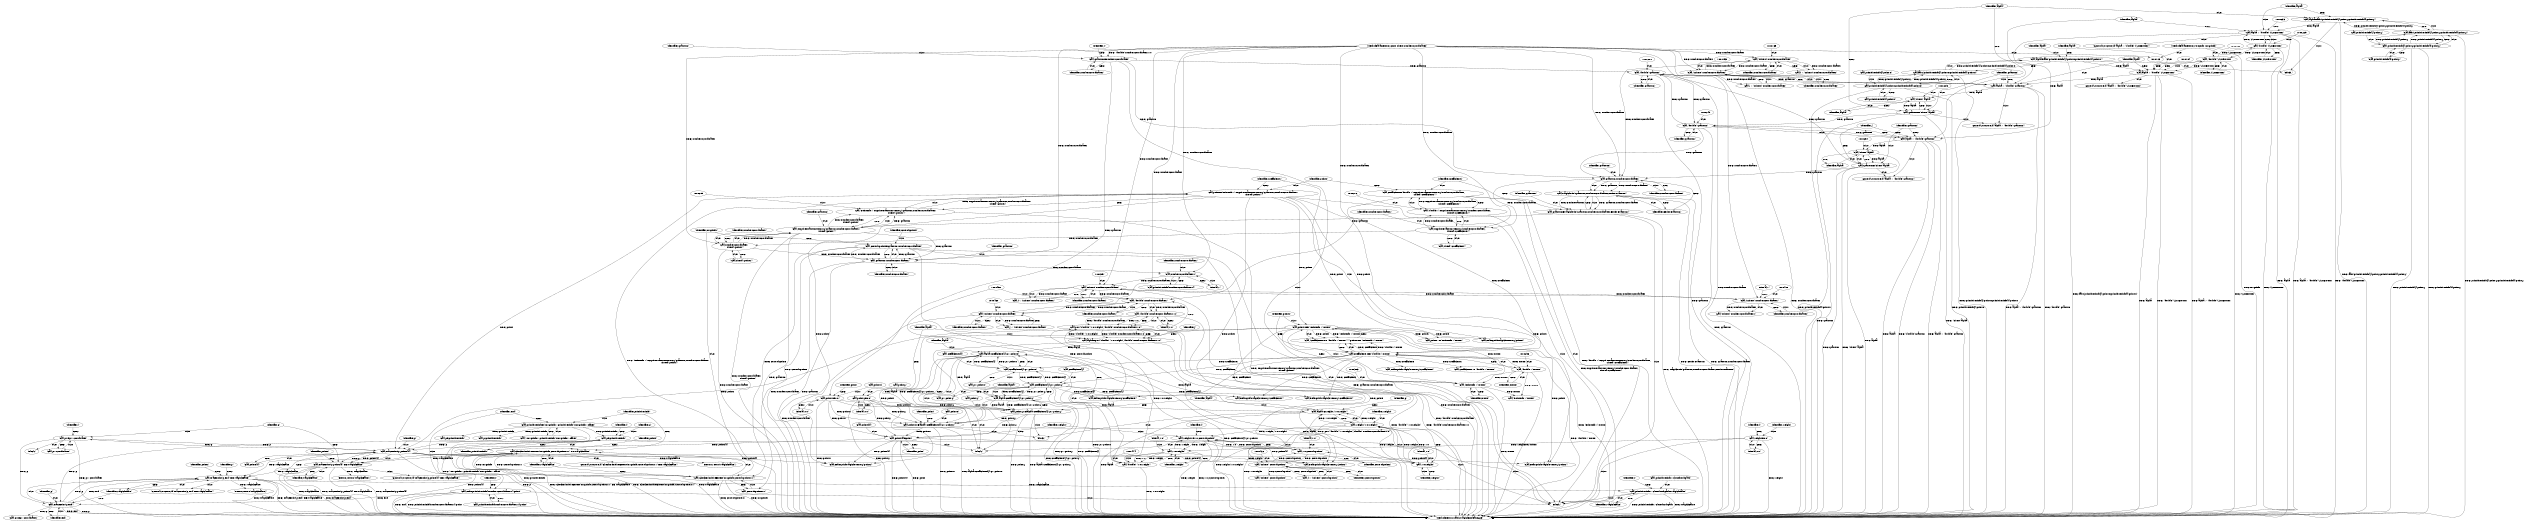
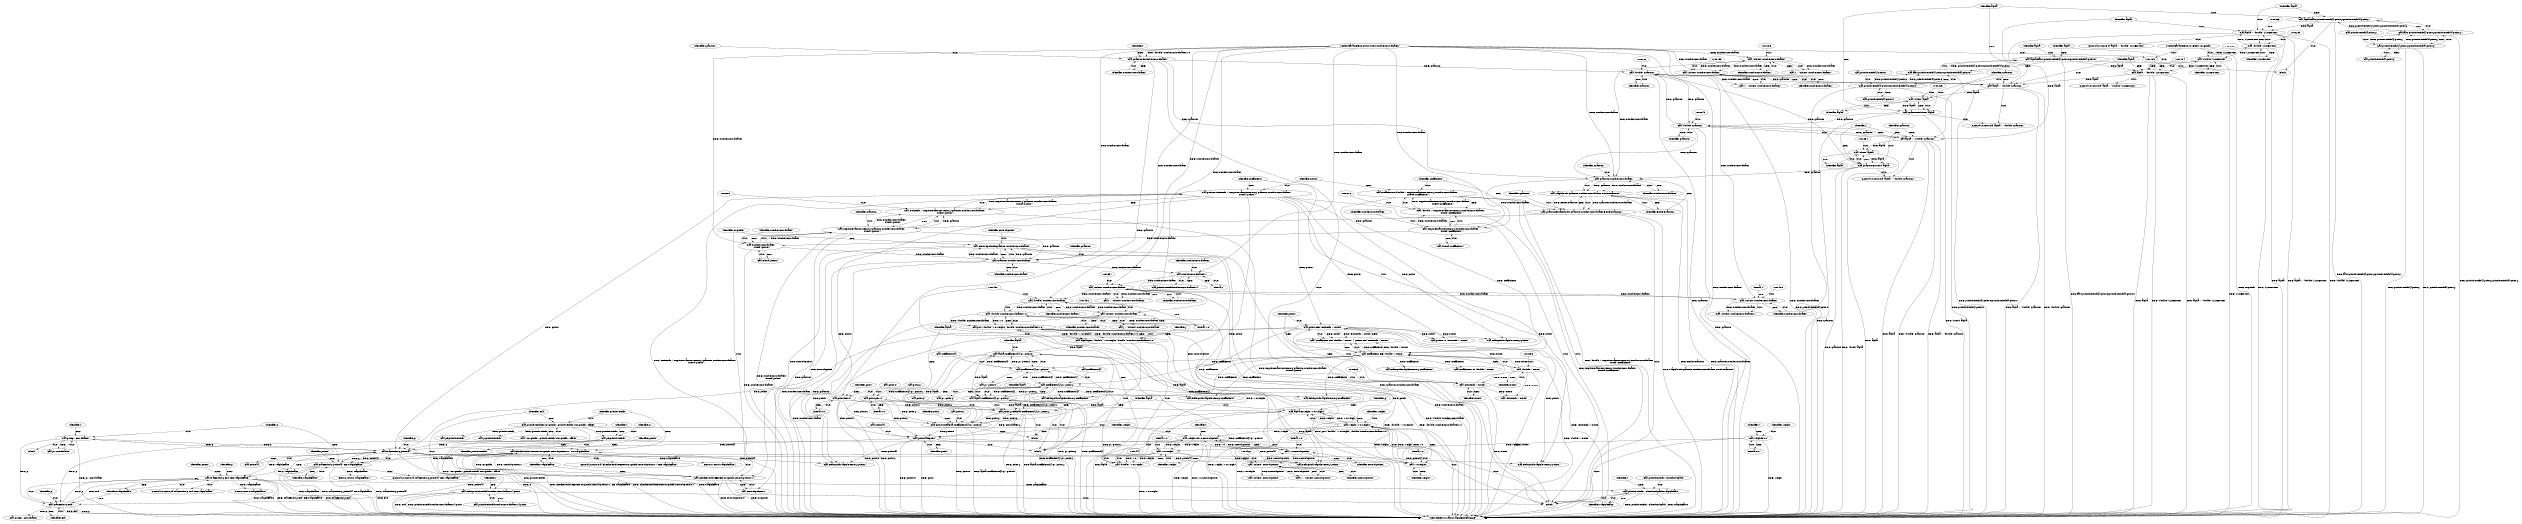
none -> (998, 420)
(1009, 425) -> (1010, 425)
(1273, 432) -> (1281, 432)
